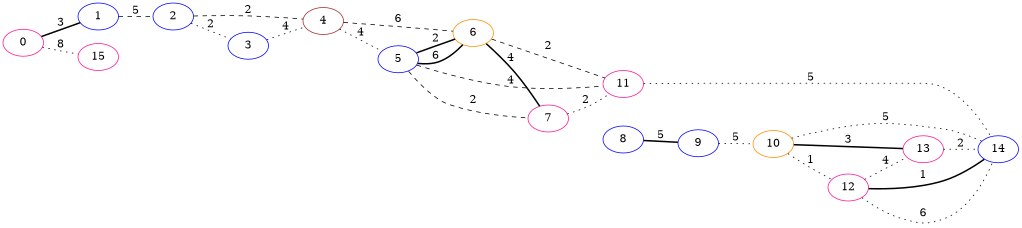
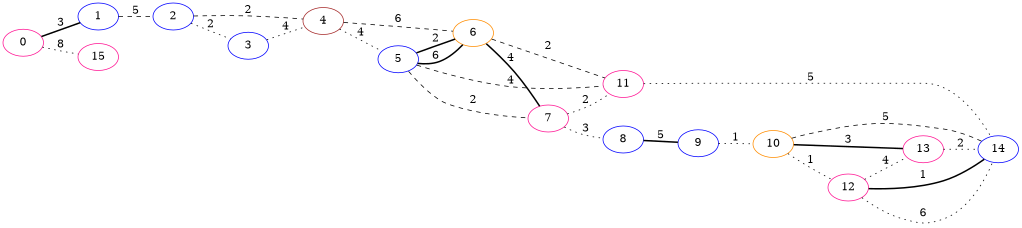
(887, 124) -> (887, 124)
none -> (583, 135)
(736, 138) -> (736, 138)
